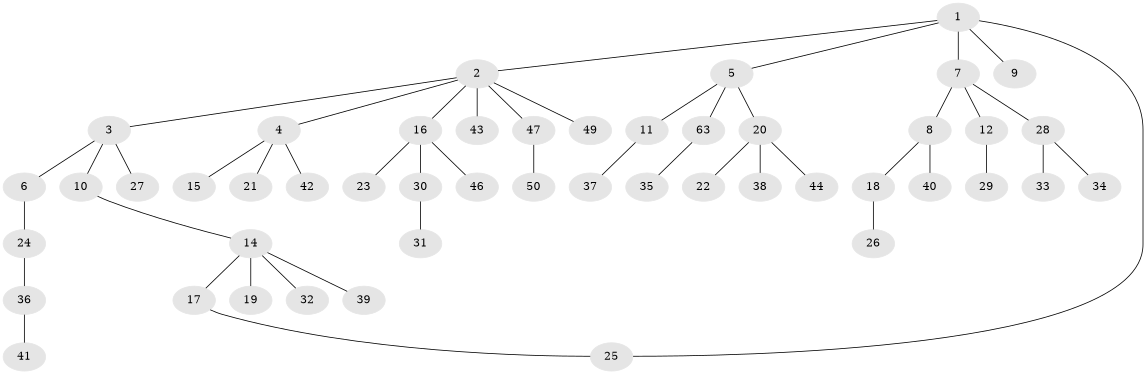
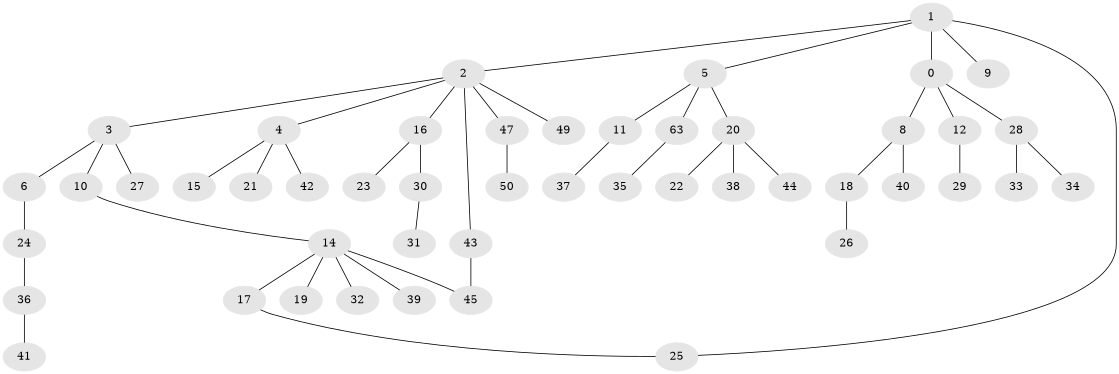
(958, 74) -> (932, 74)
(477, 187) -> none
none -> (471, 300)
